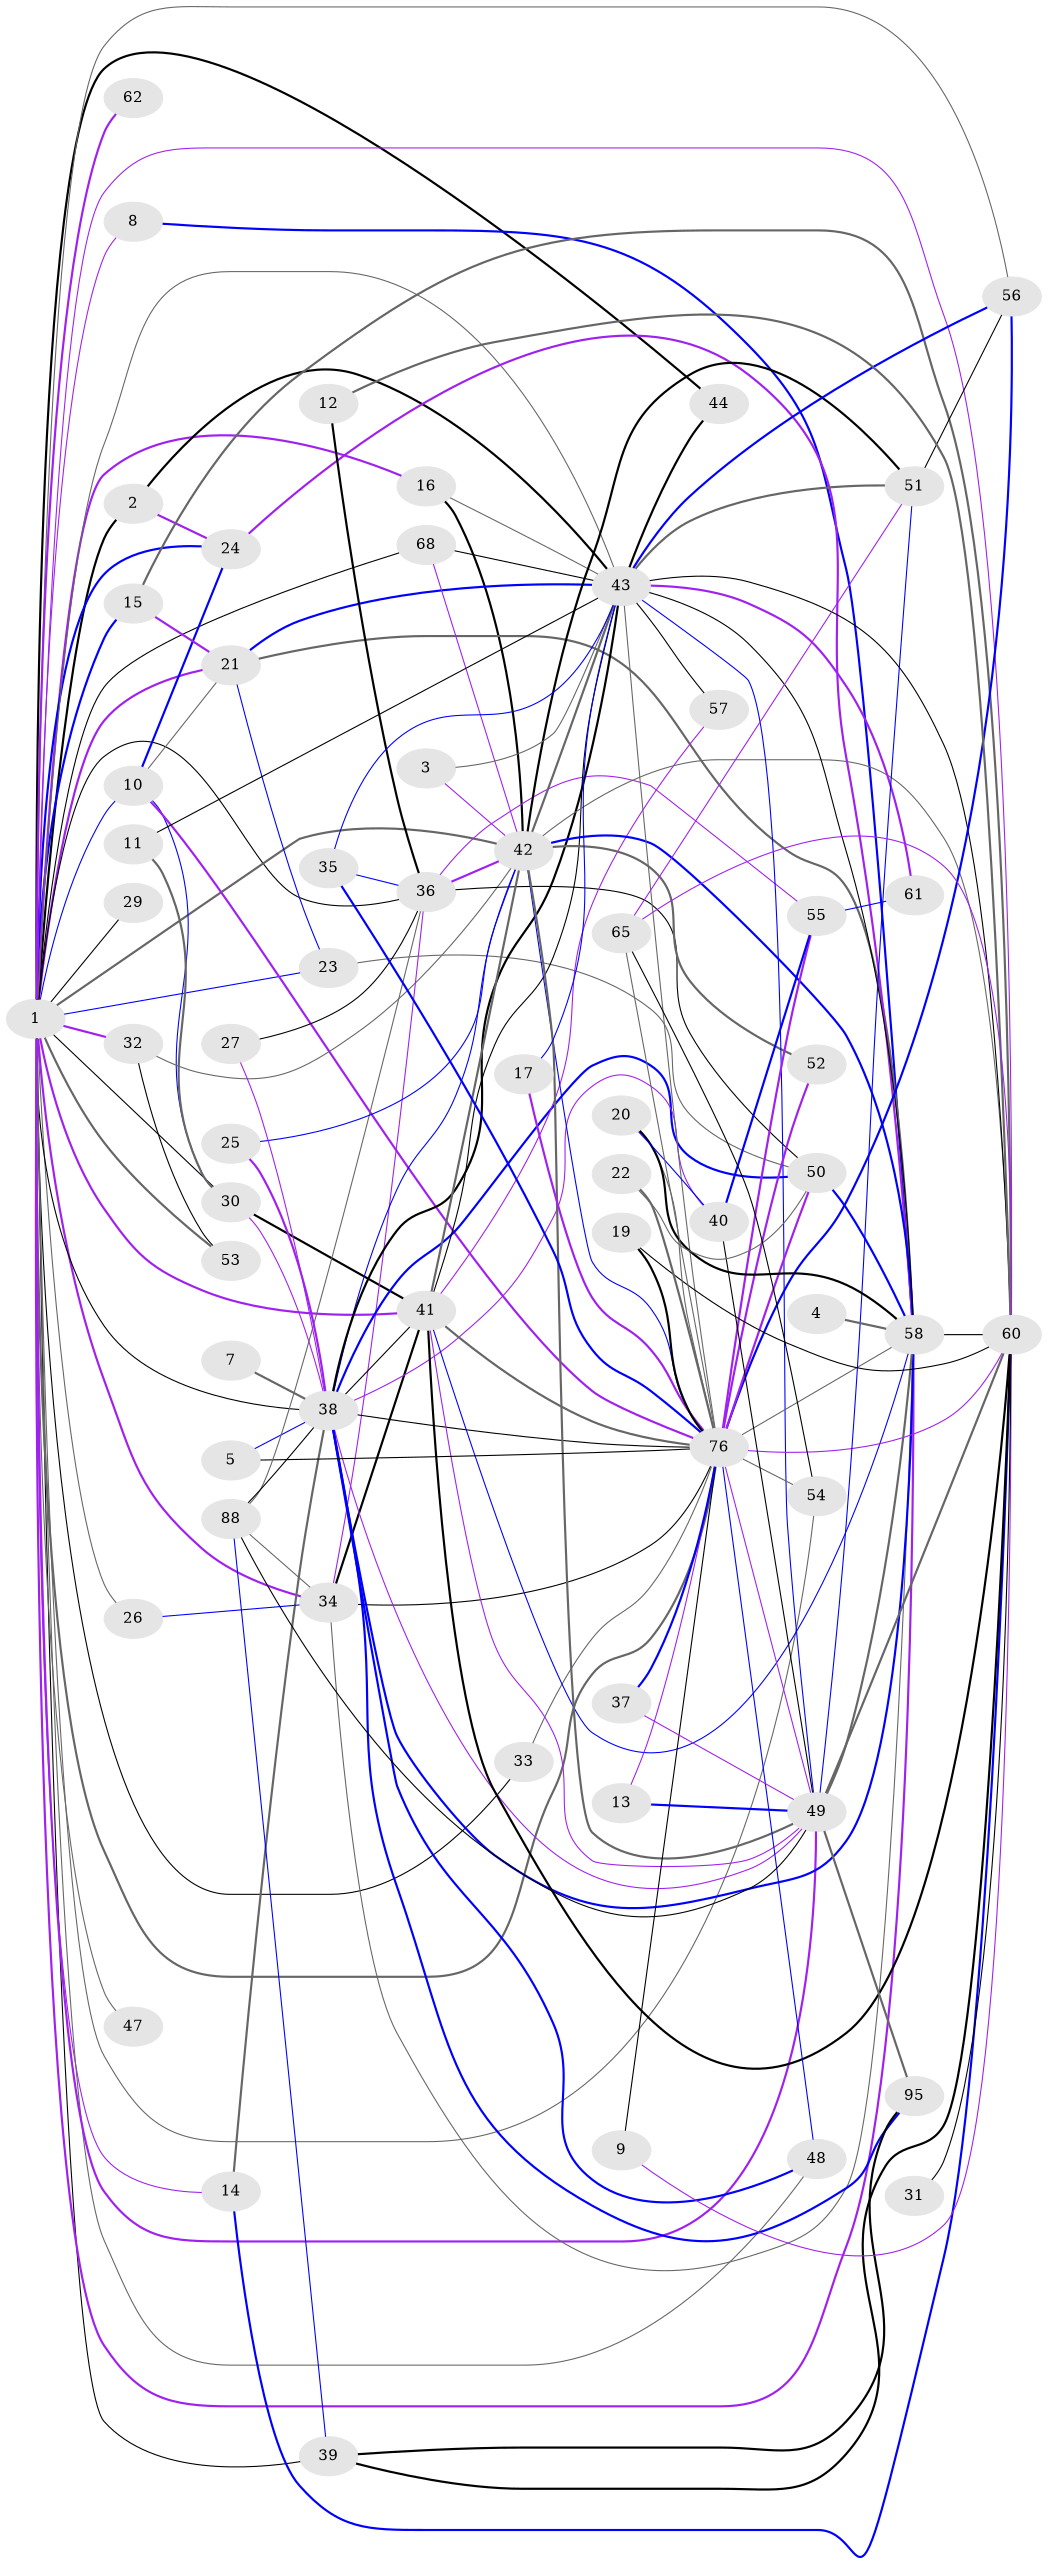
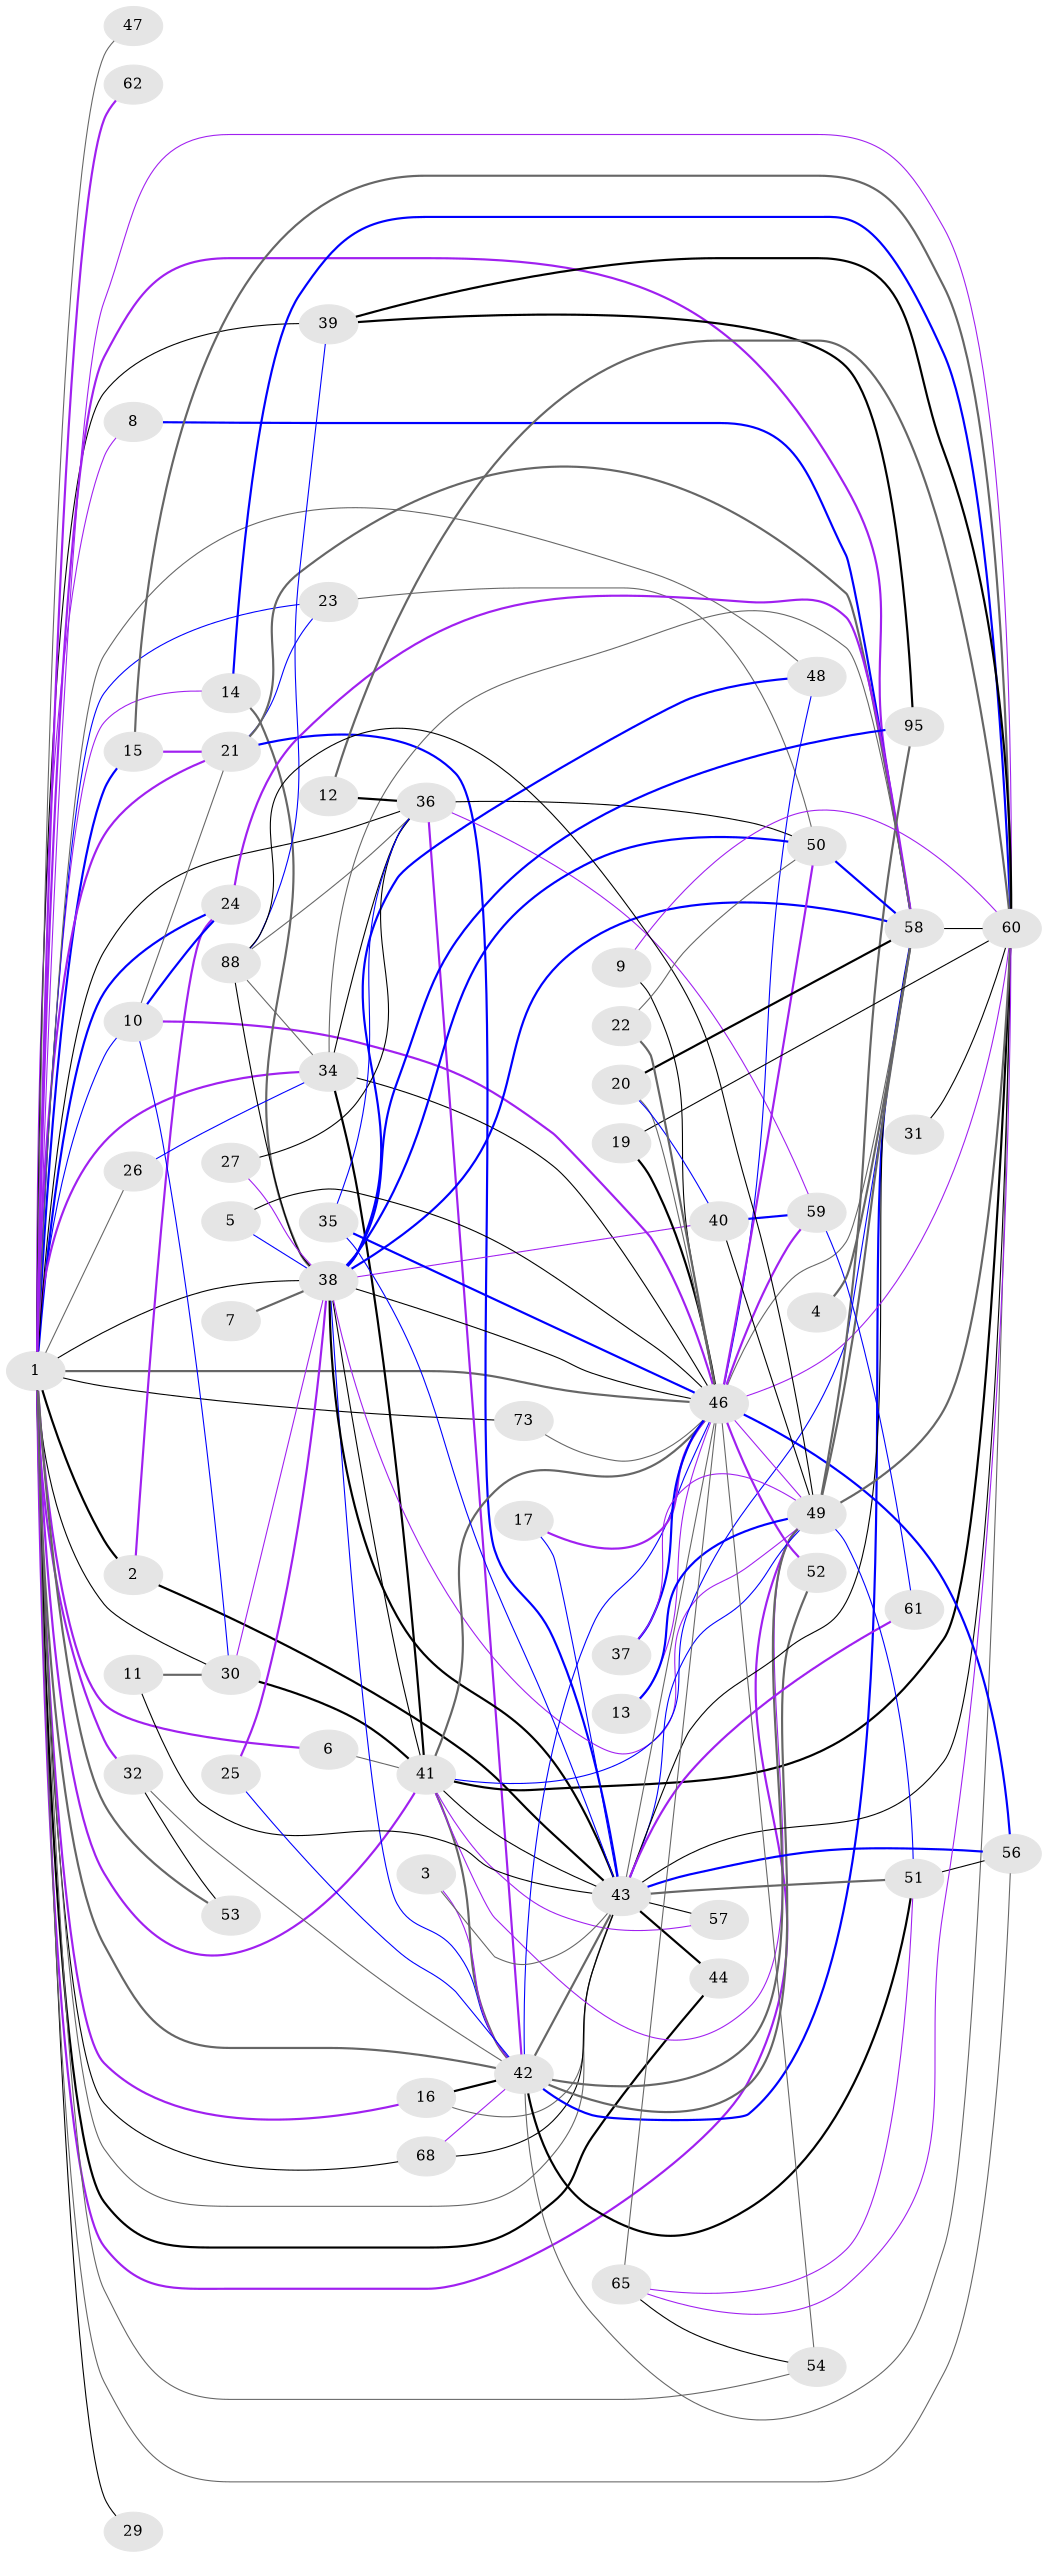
(817, 916) -> (817, 1213)
(392, 1181) -> (363, 939)
(719, 1447) -> (719, 1404)
none -> (329, 1750)
(524, 1762) -> (524, 1421)
